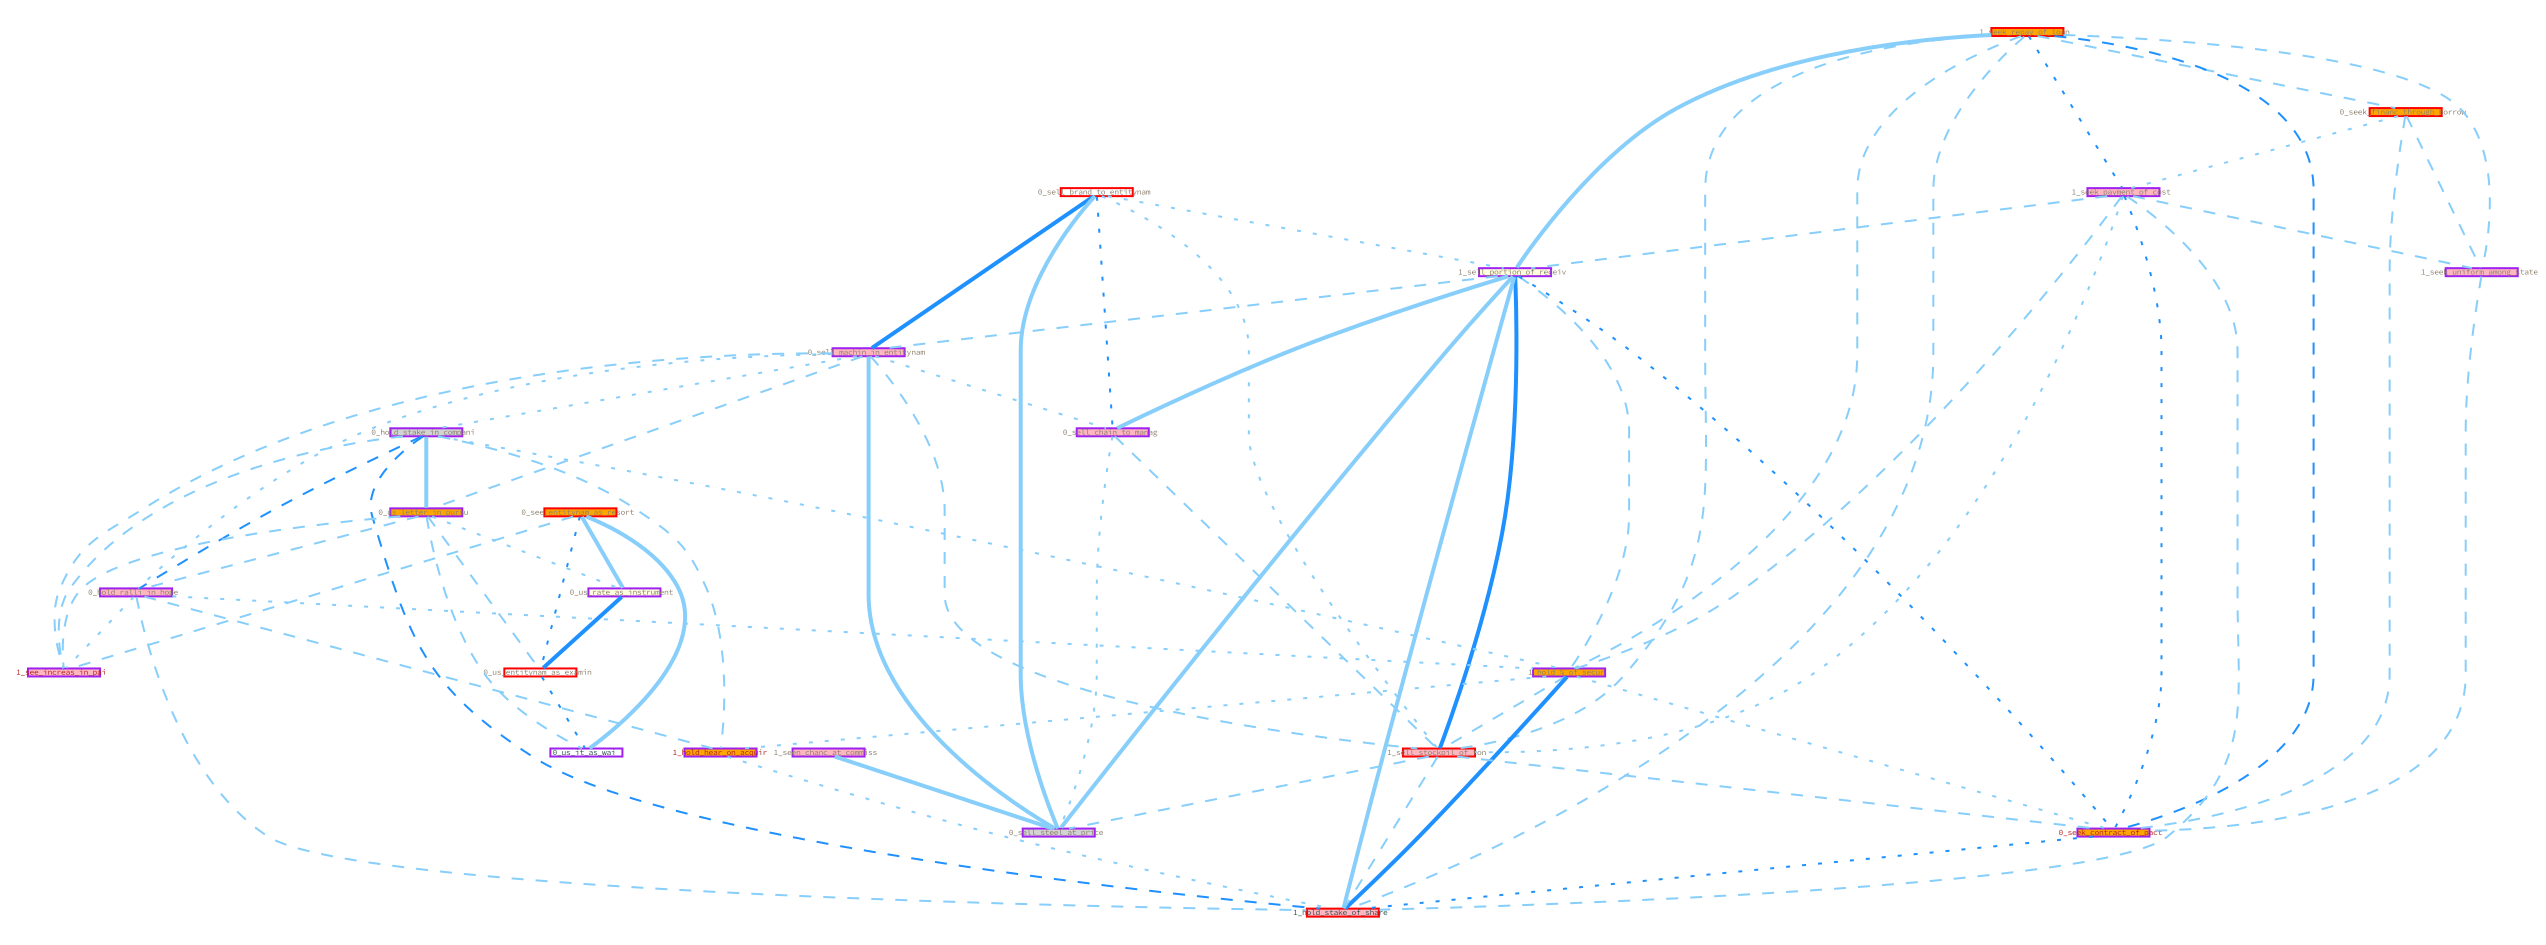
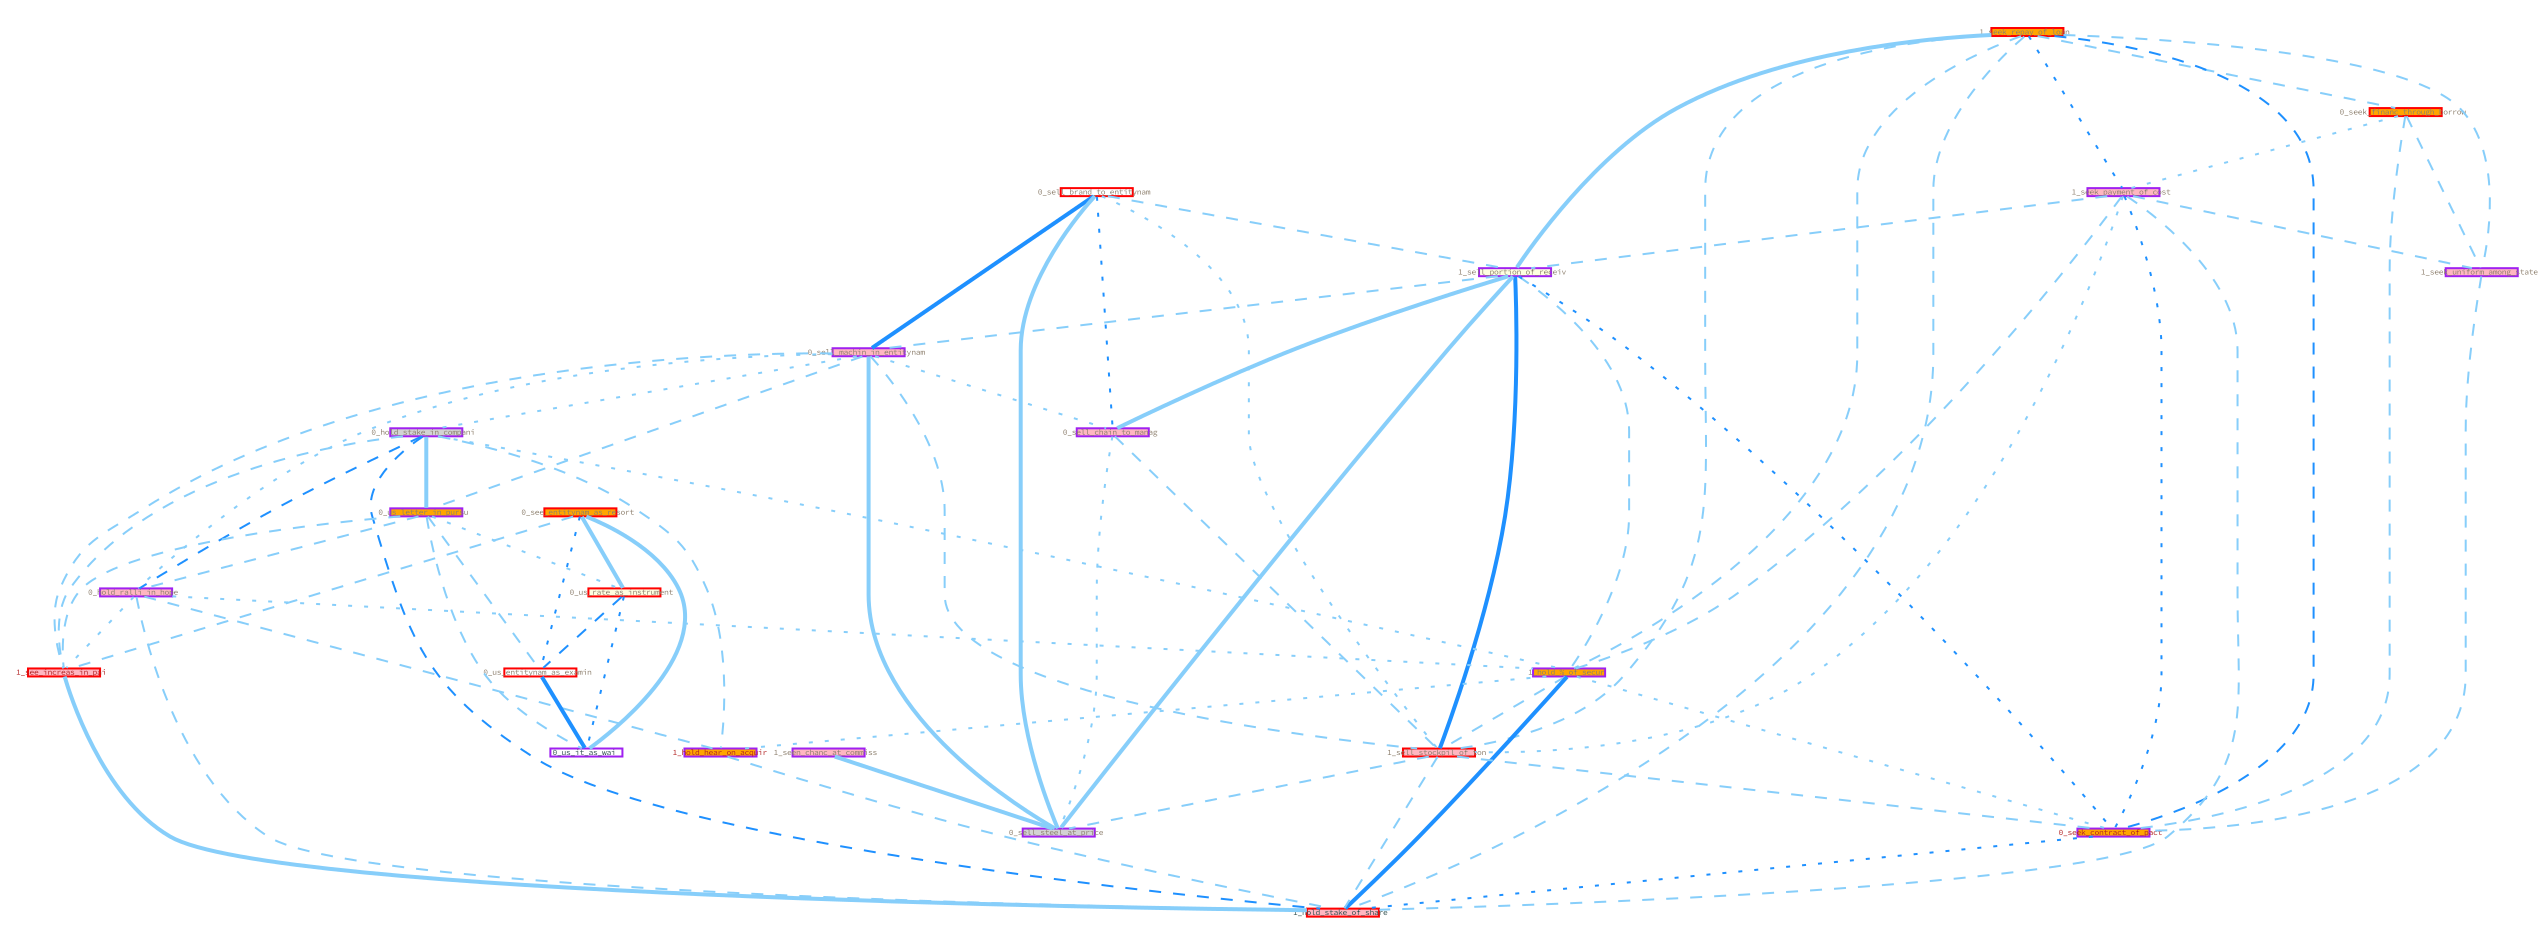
(1306, 232) -> (1306, 232)
(624, 592) -> (624, 592)
(1427, 592) -> (305, 865)
(582, 632) -> (582, 632)
(64, 672) -> (64, 672)
none -> (605, 672)
(570, 723) -> (570, 723)
(1028, 842) -> (1028, 842)
